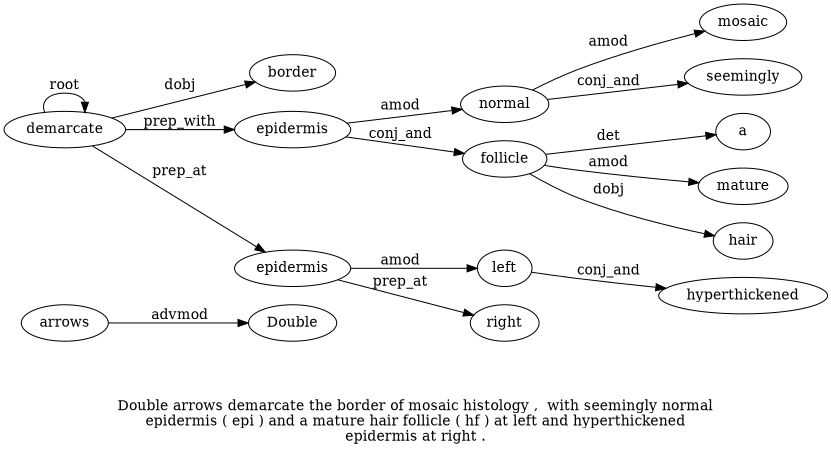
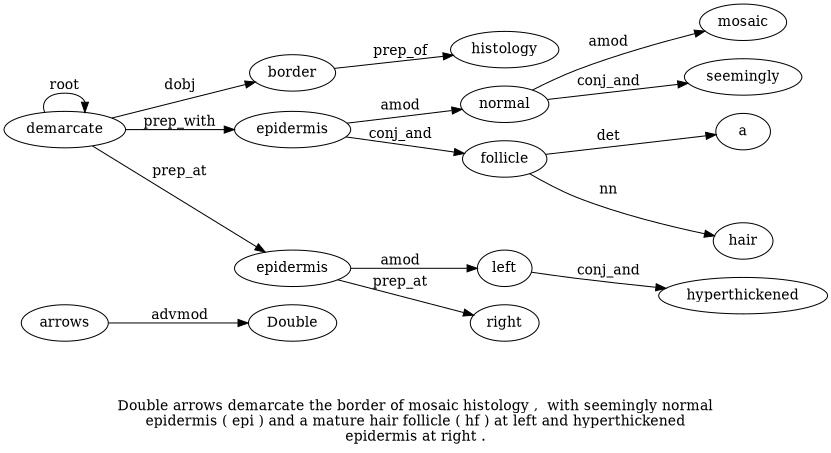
none -> (505, 50)
(743, 186) -> none
(609, 190) -> (609, 190)
